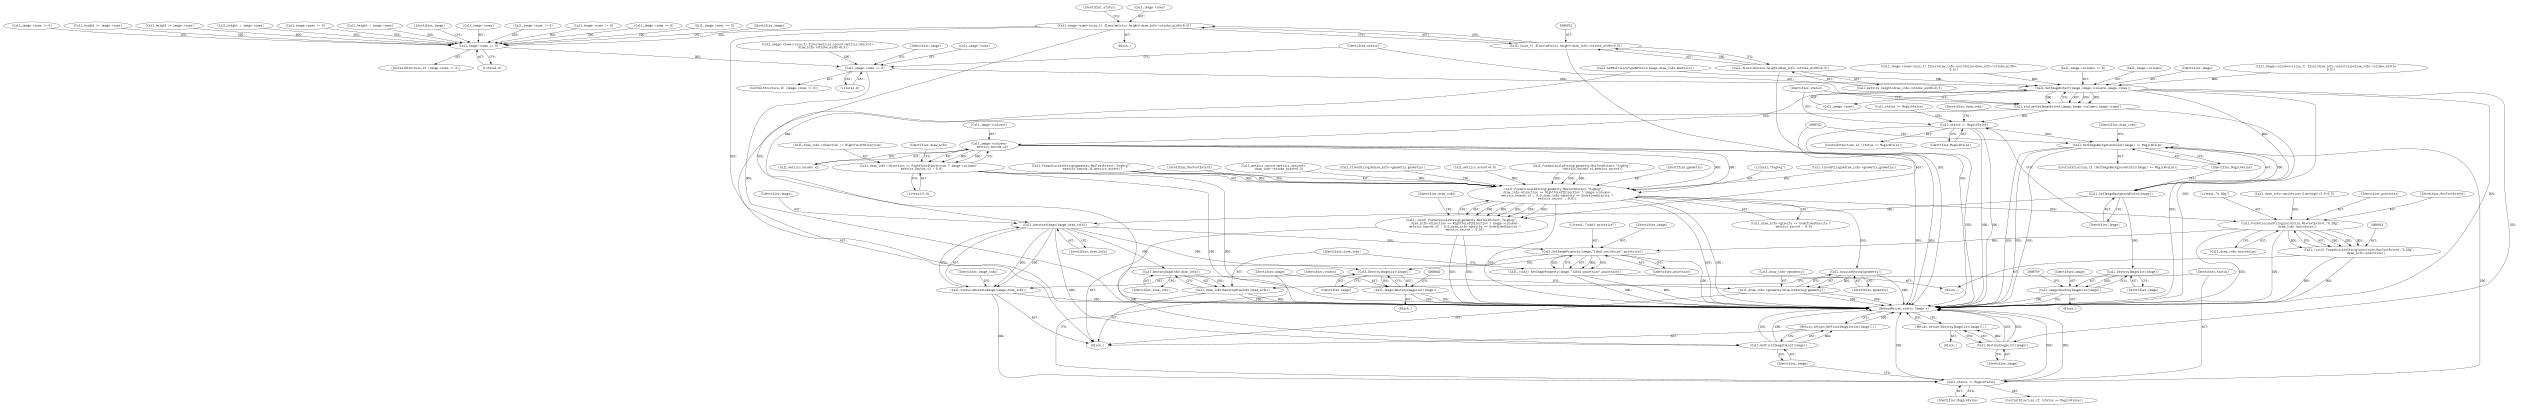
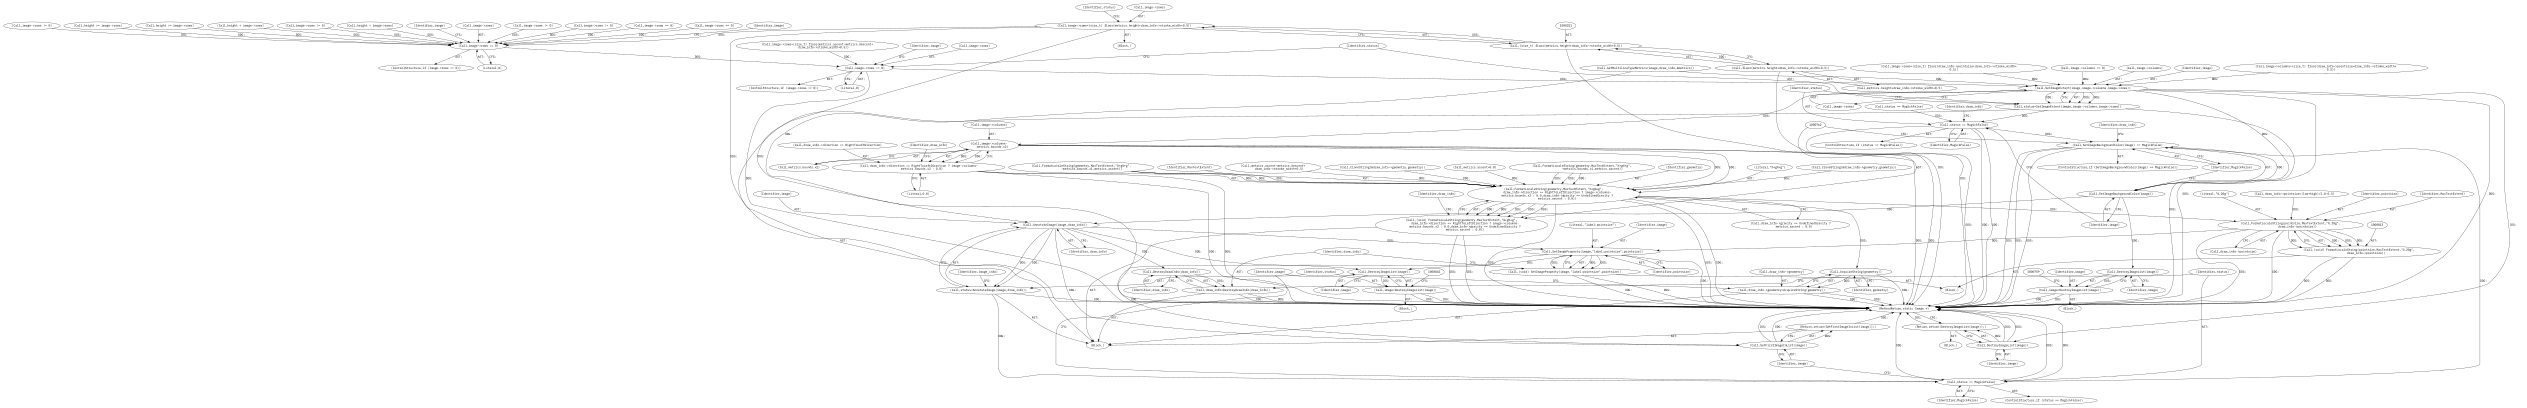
(2087, 79) -> (2087, 79)
(1864, 316) -> none
